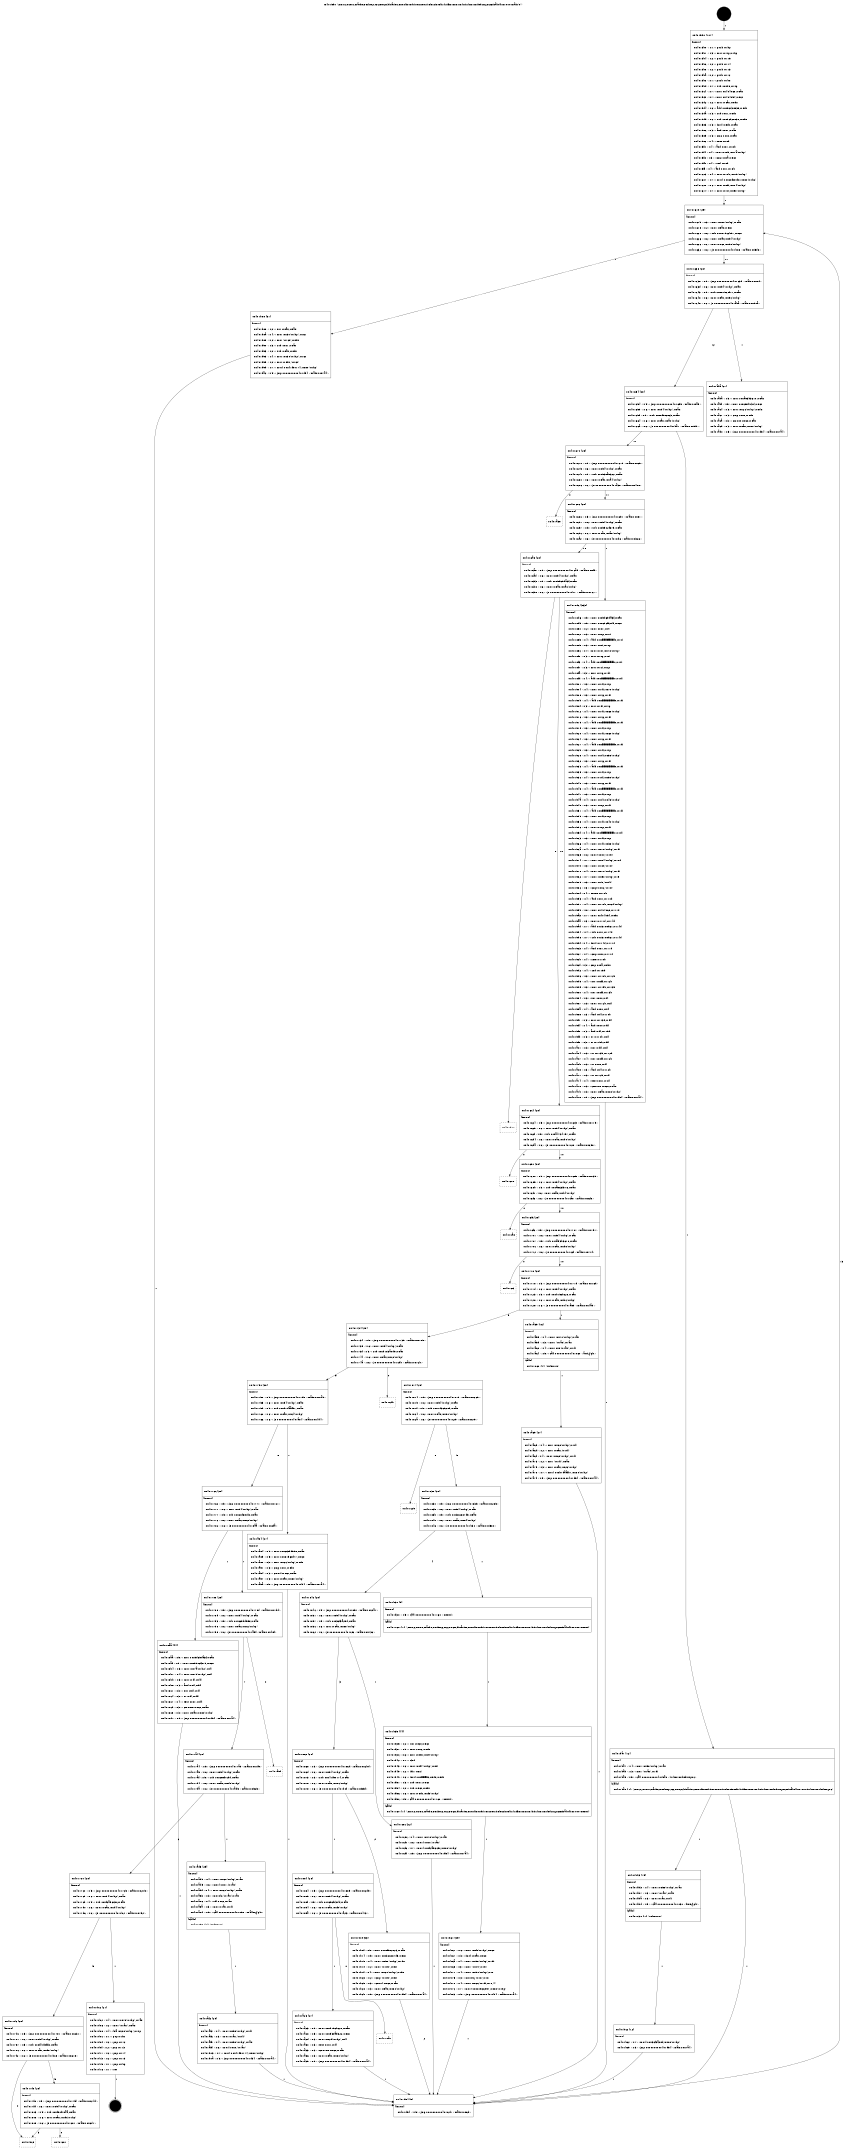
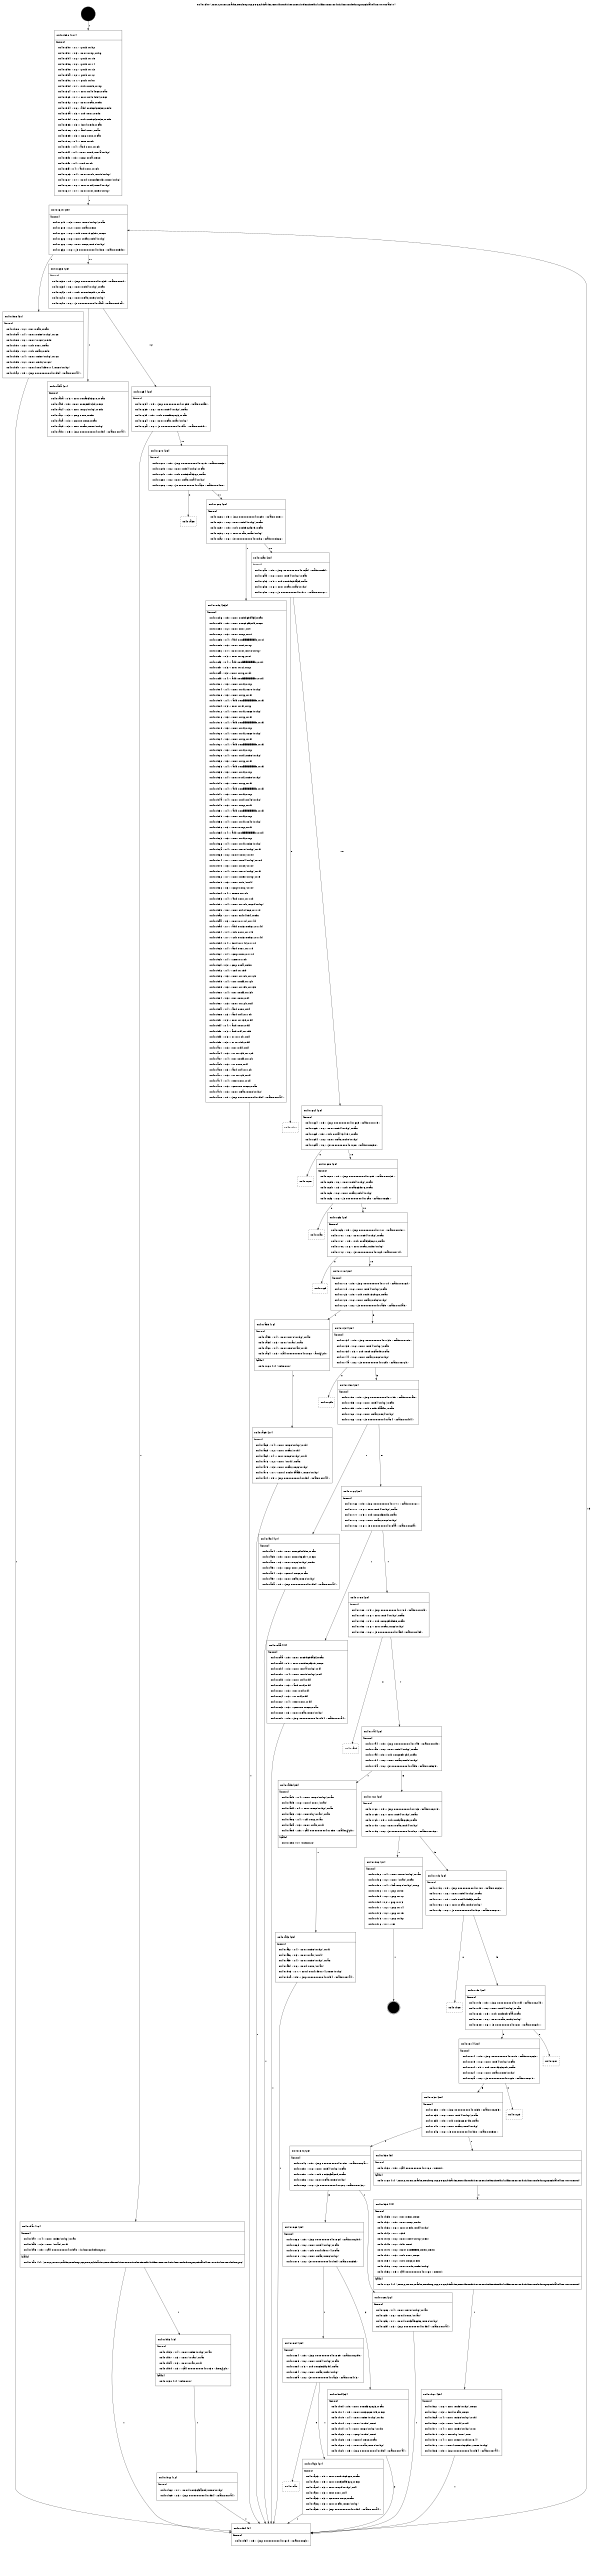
(37, 2132) -> (502, 2034)
